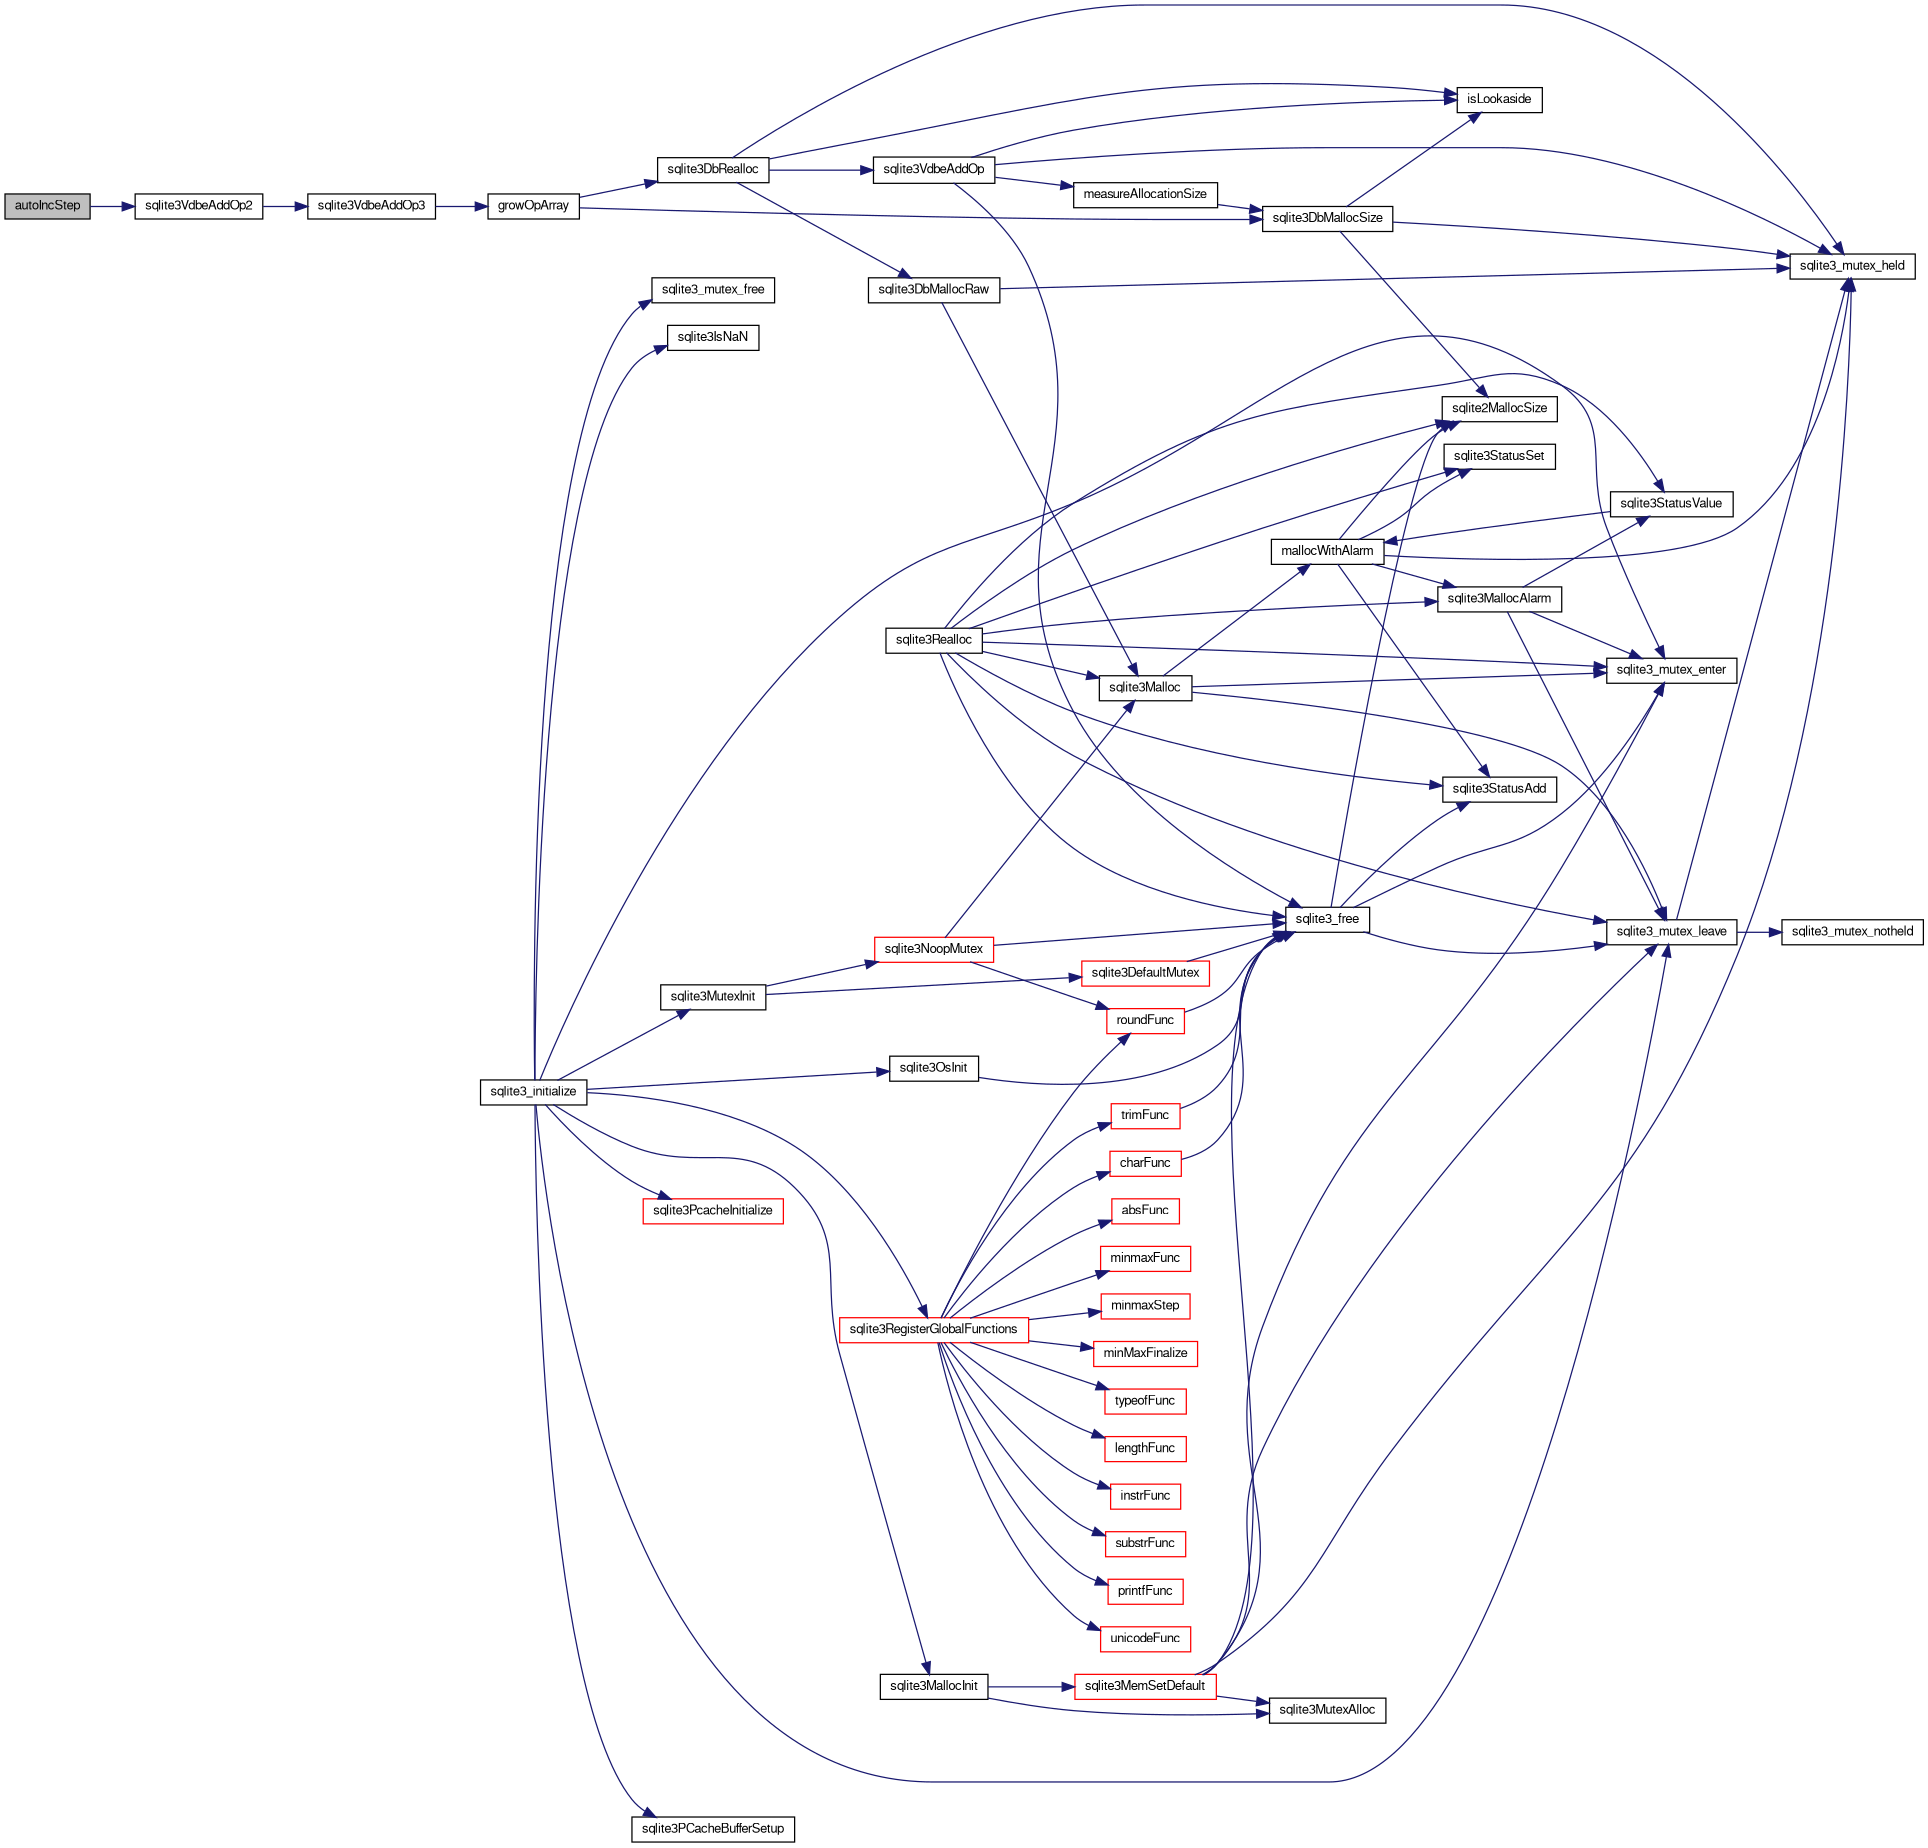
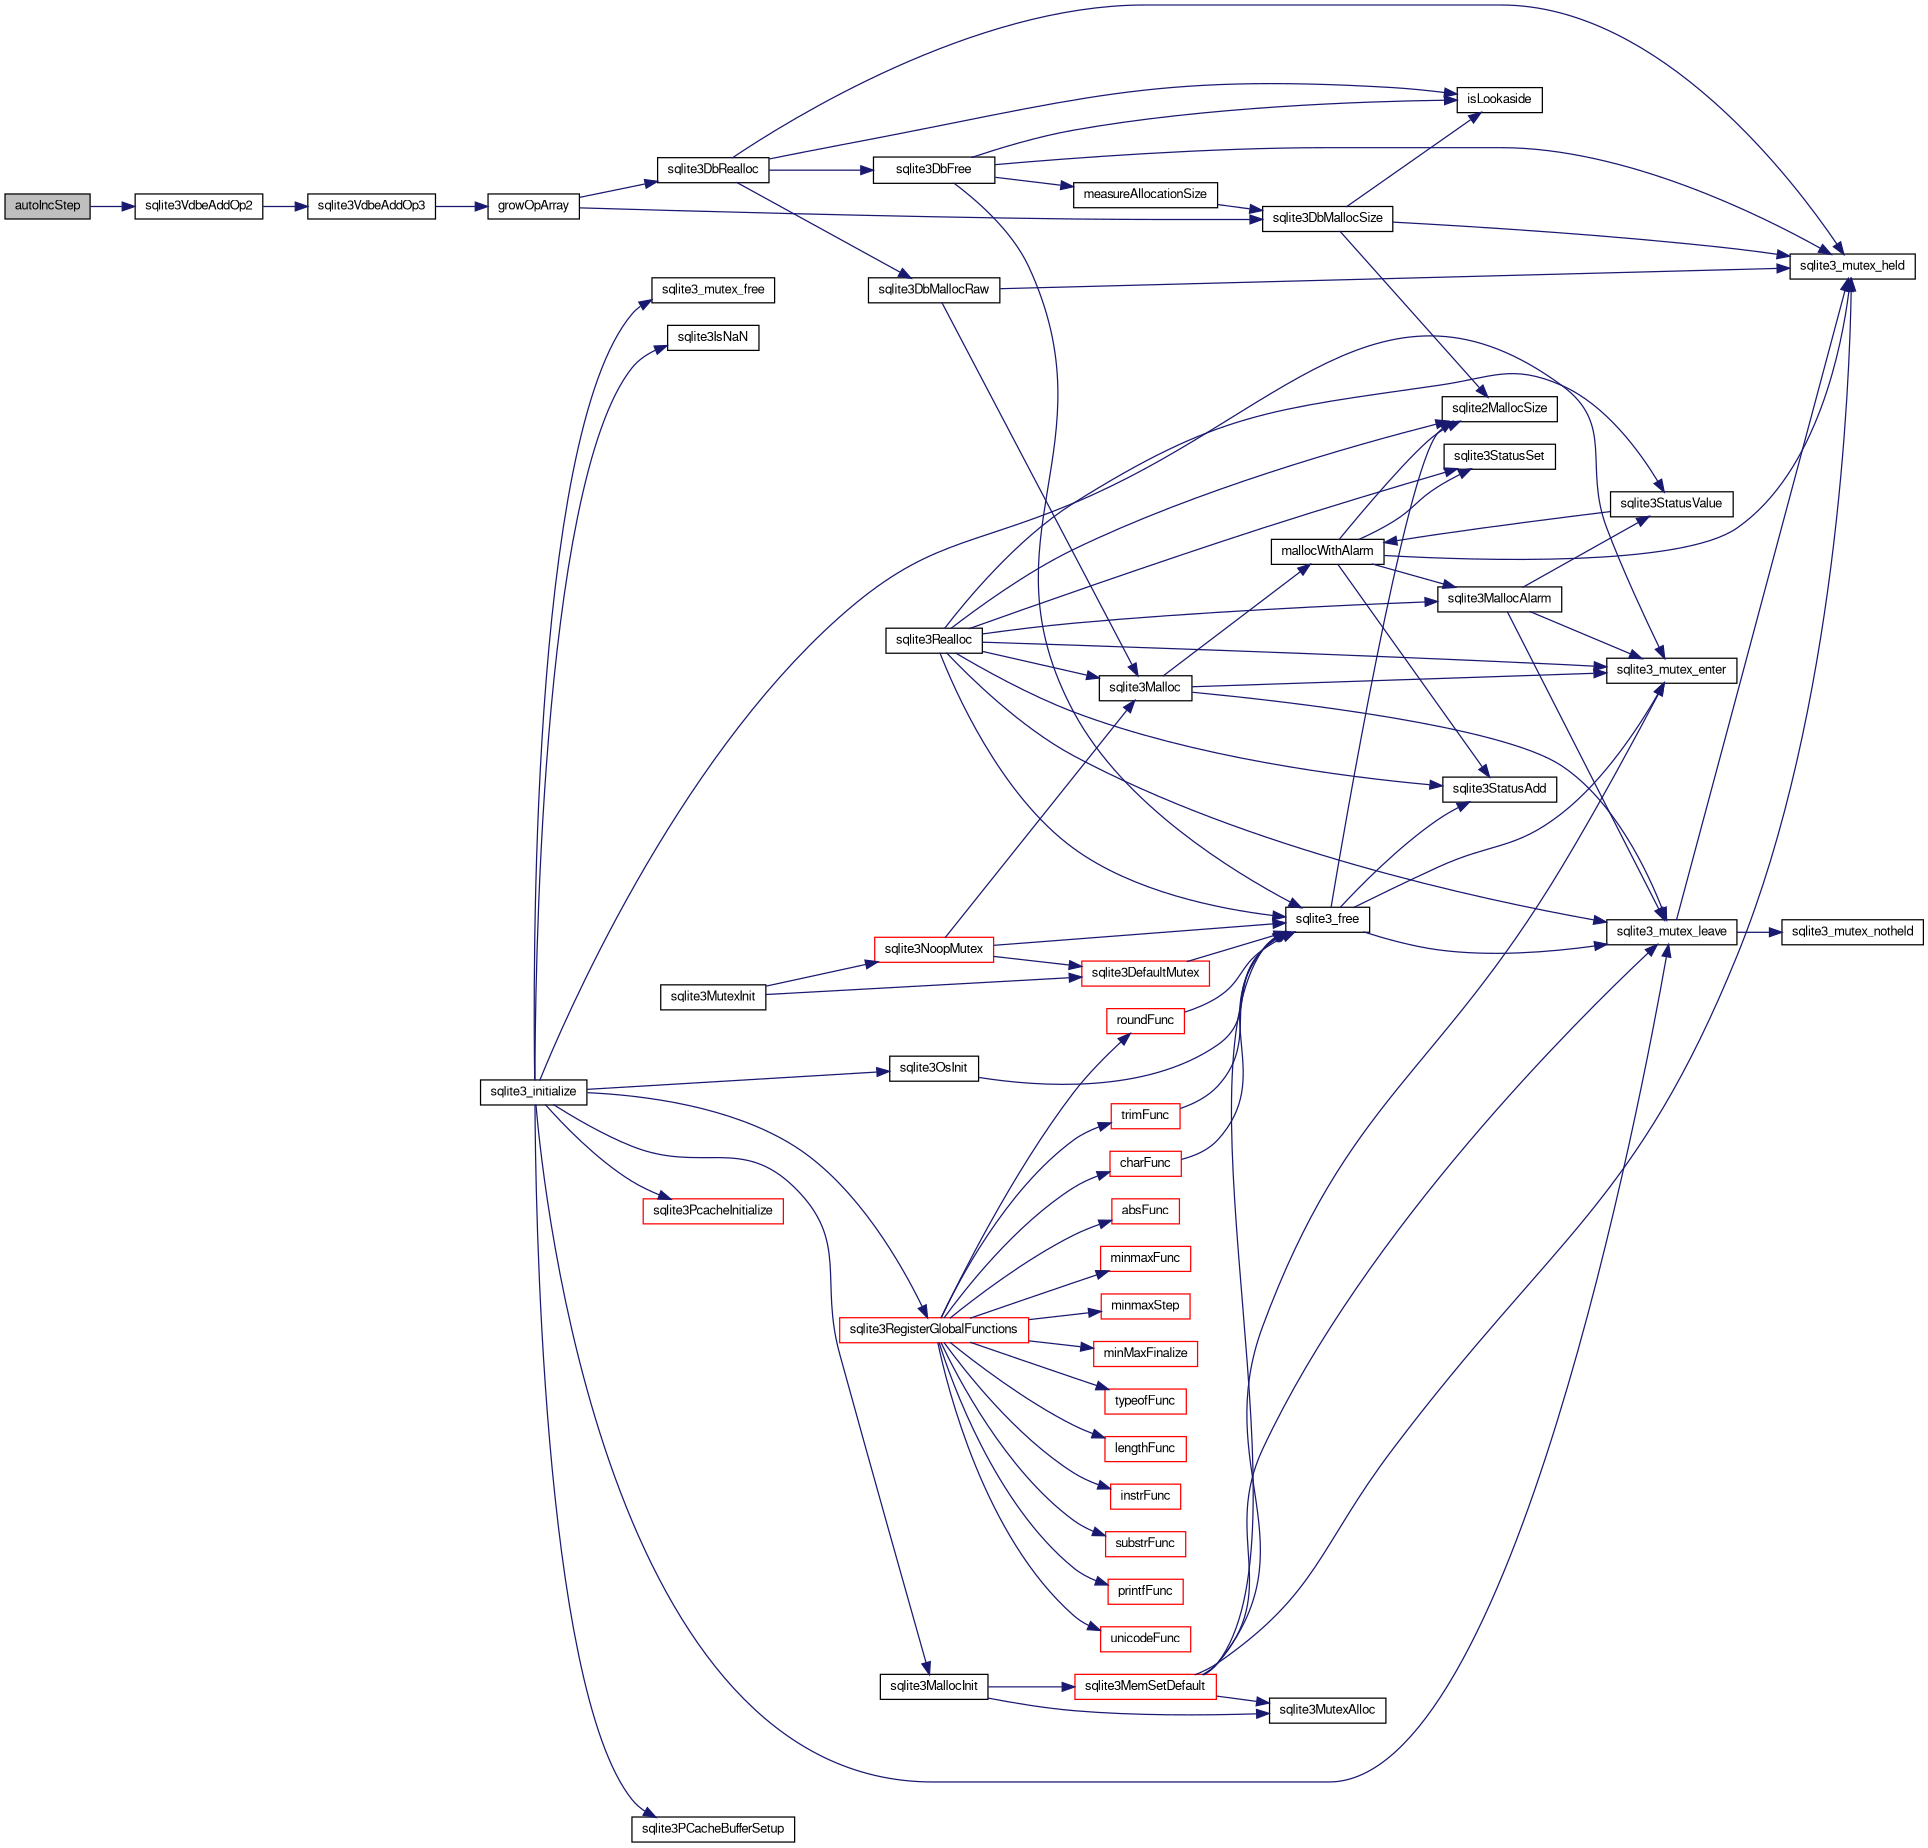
(934, 170) -> (934, 170)
(1043, 987) -> (1031, 961)
(618, 1048) -> none
